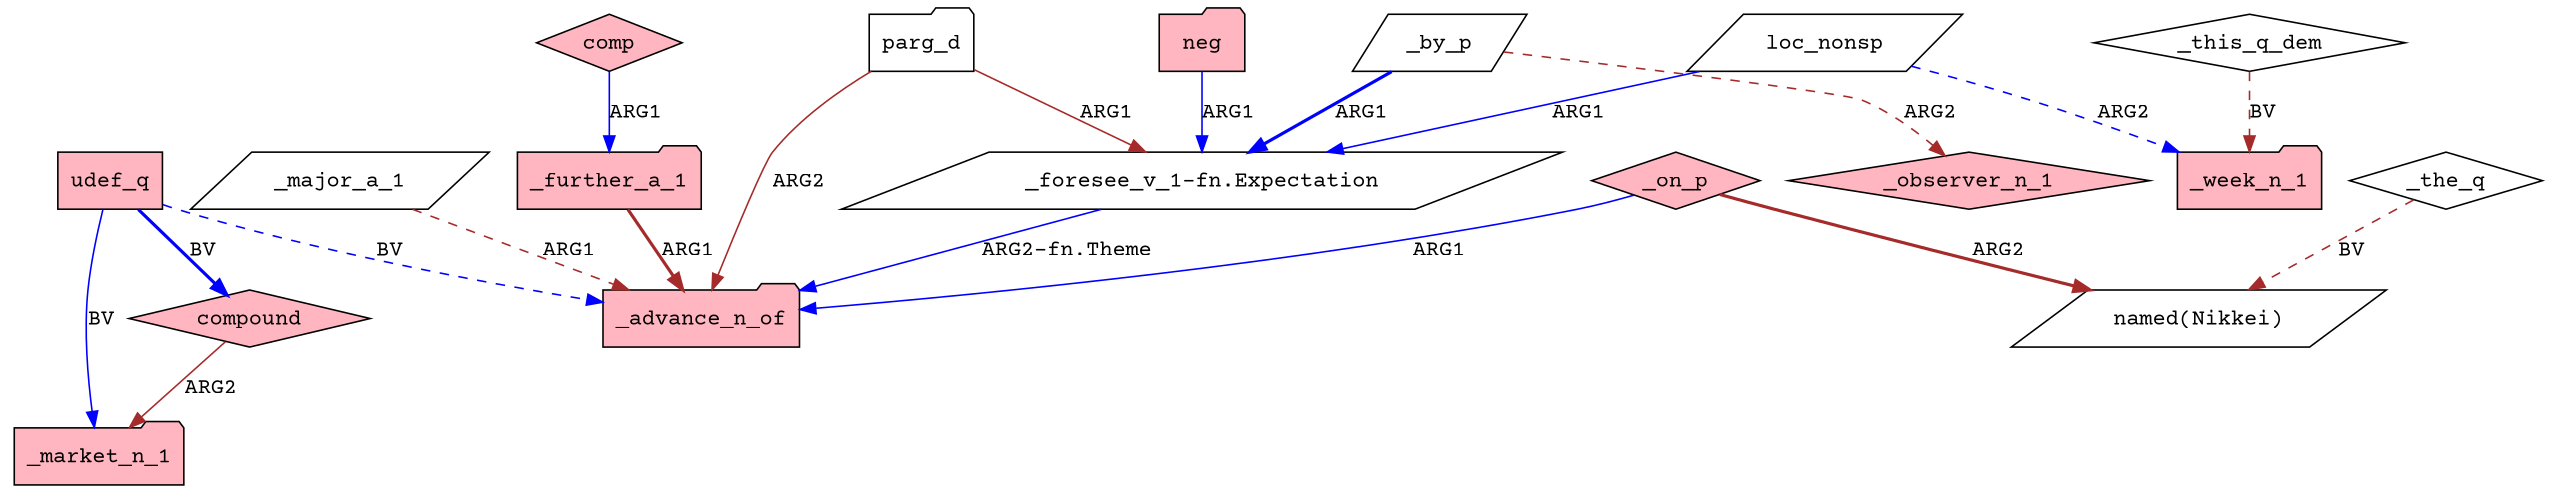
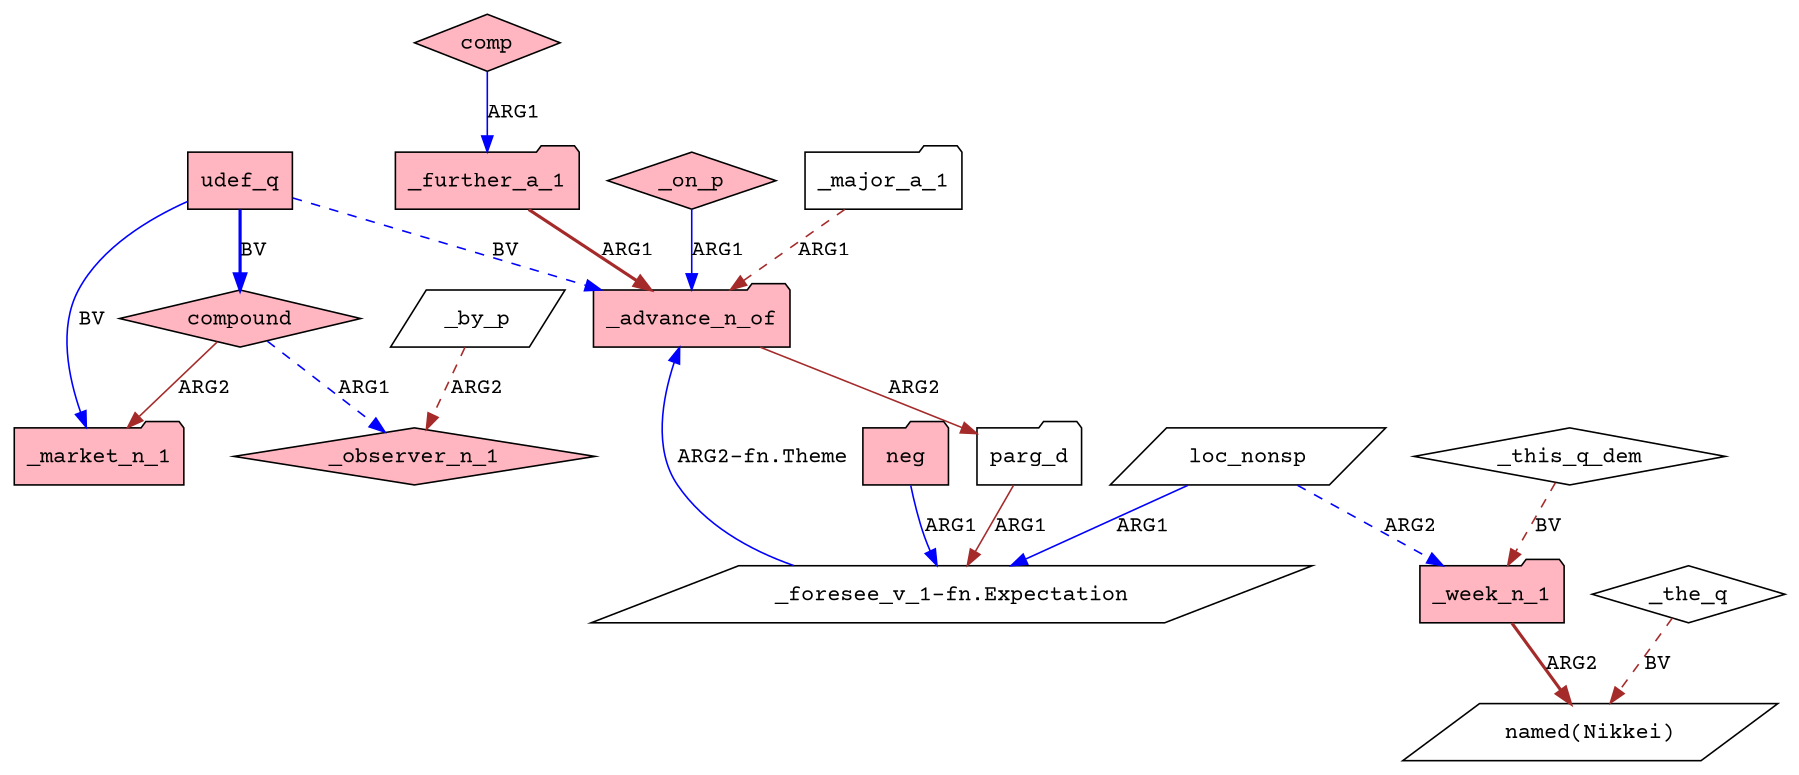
(1328, 108) -> none
(771, 155) -> (861, 387)
(340, 181) -> (883, 181)
(1897, 241) -> (1536, 657)
none -> (320, 382)
